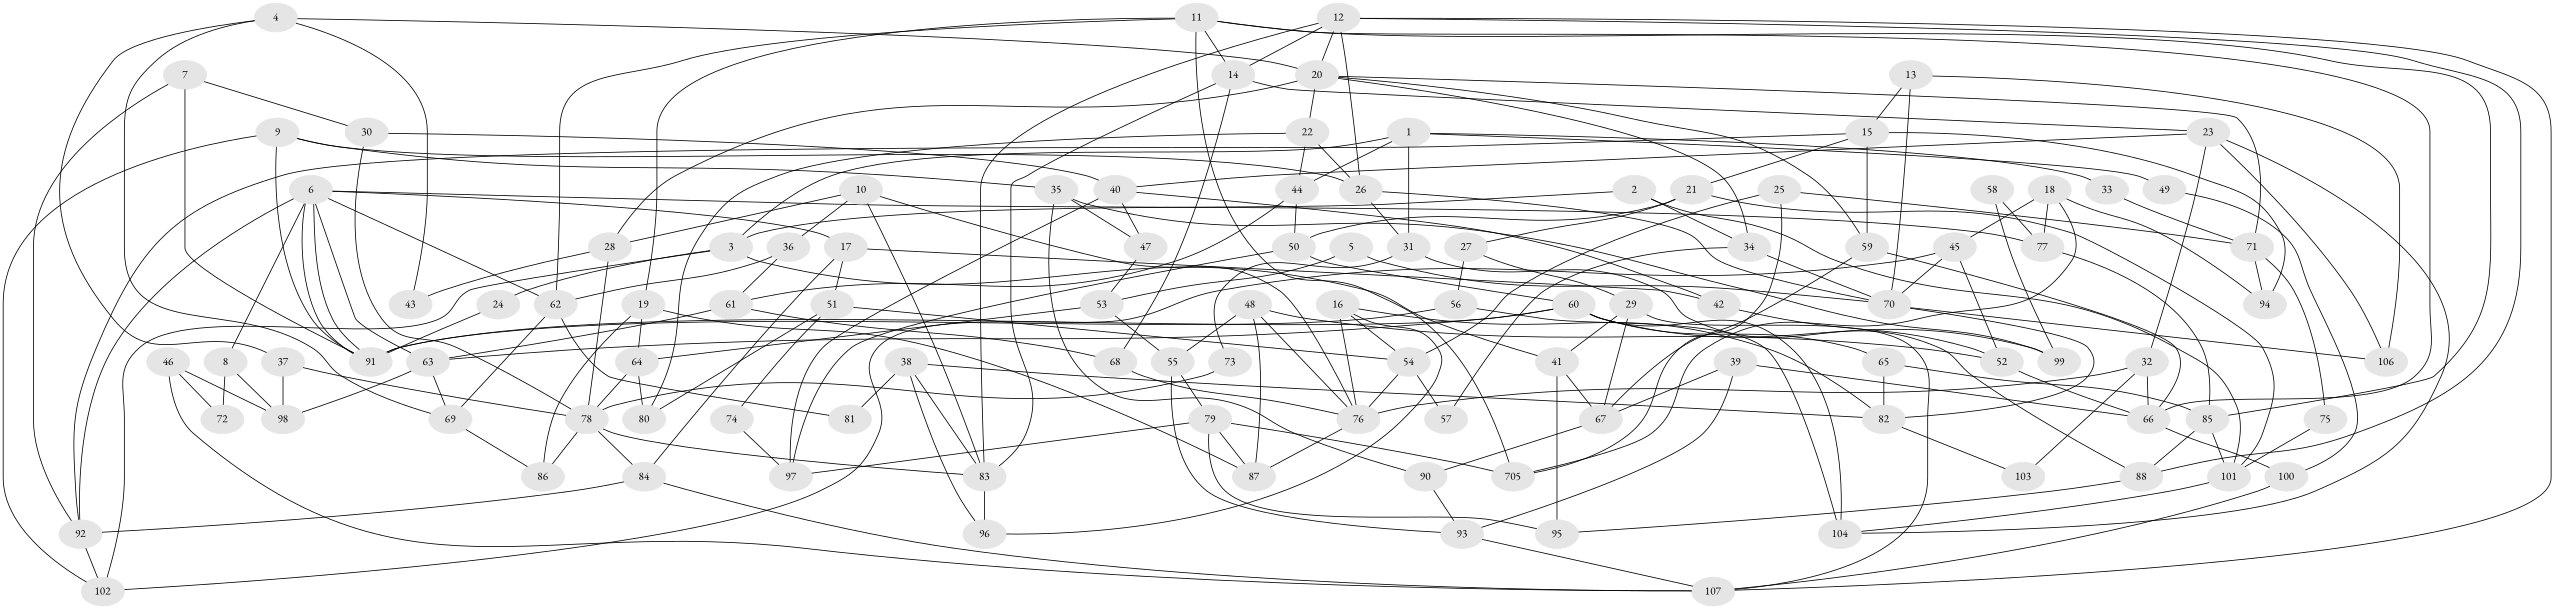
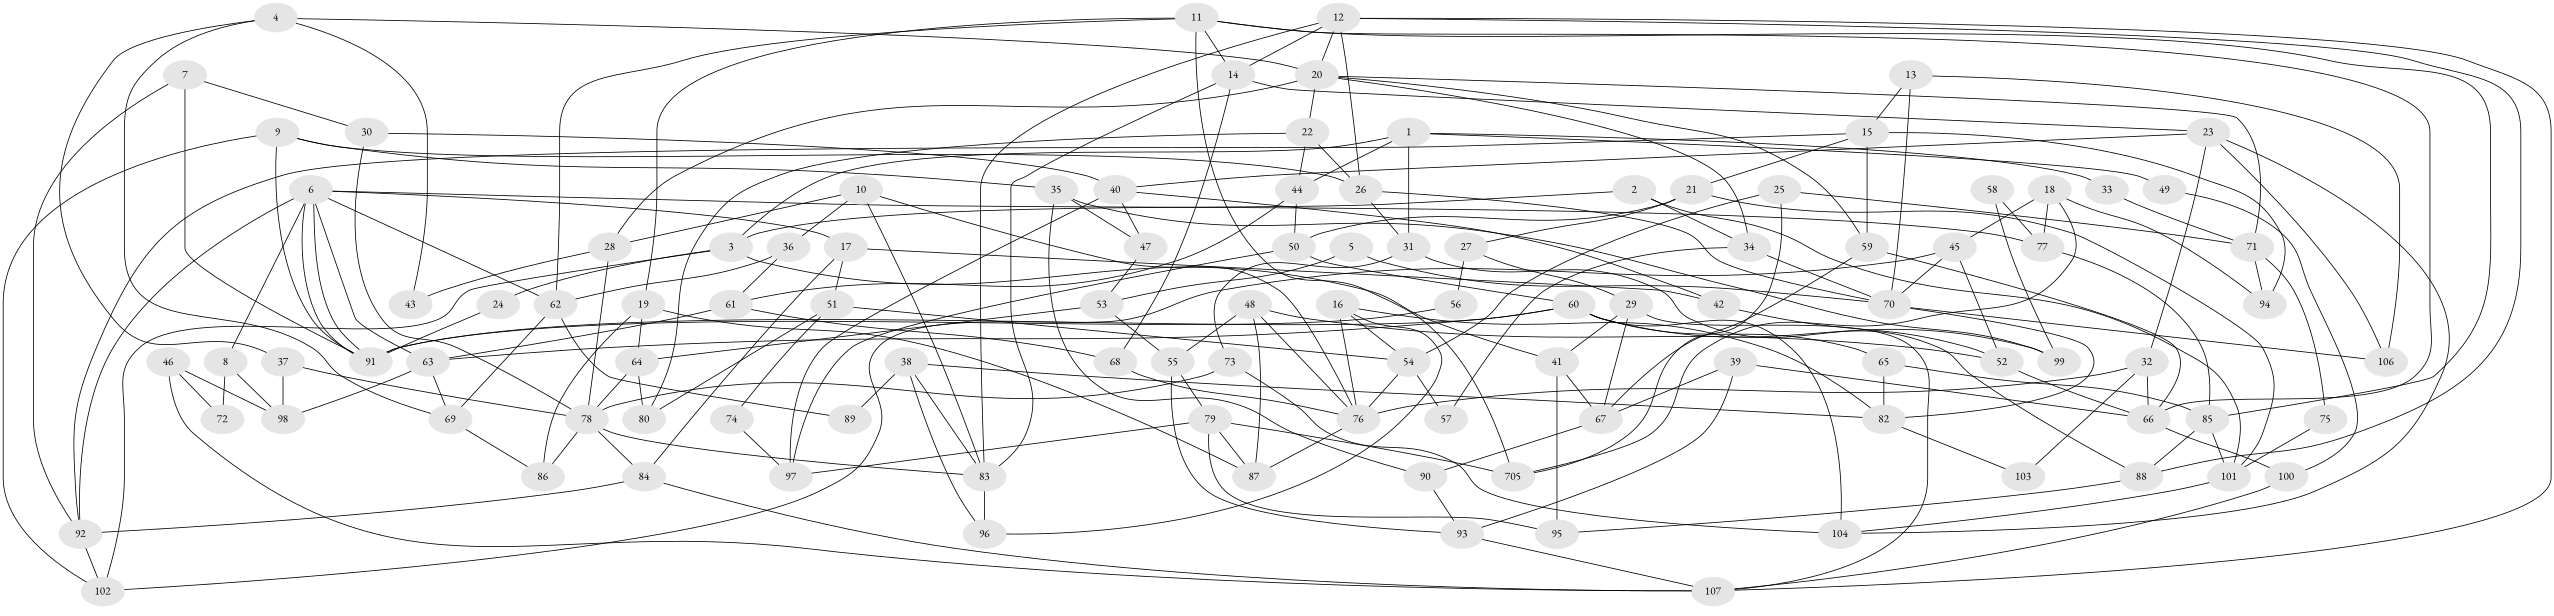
(1777, 363) -> (1514, 501)
(850, 419) -> (850, 419)
